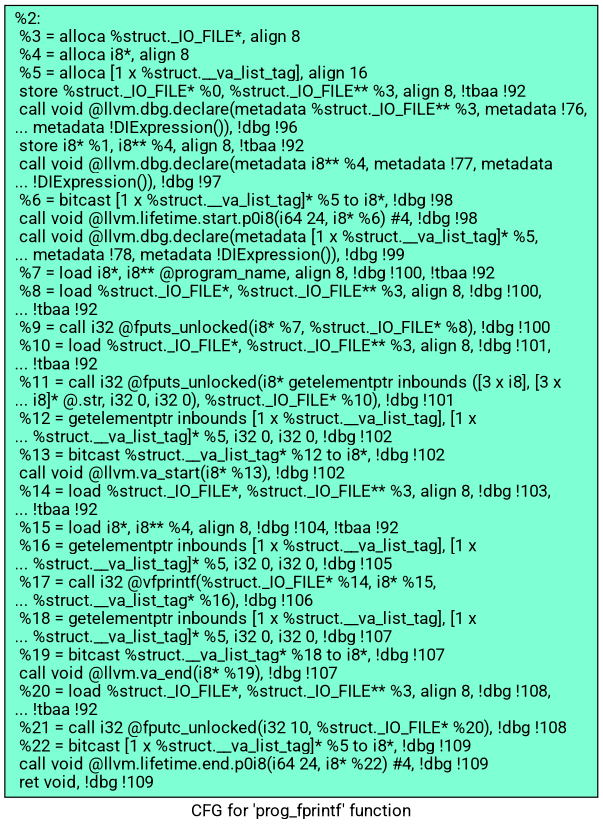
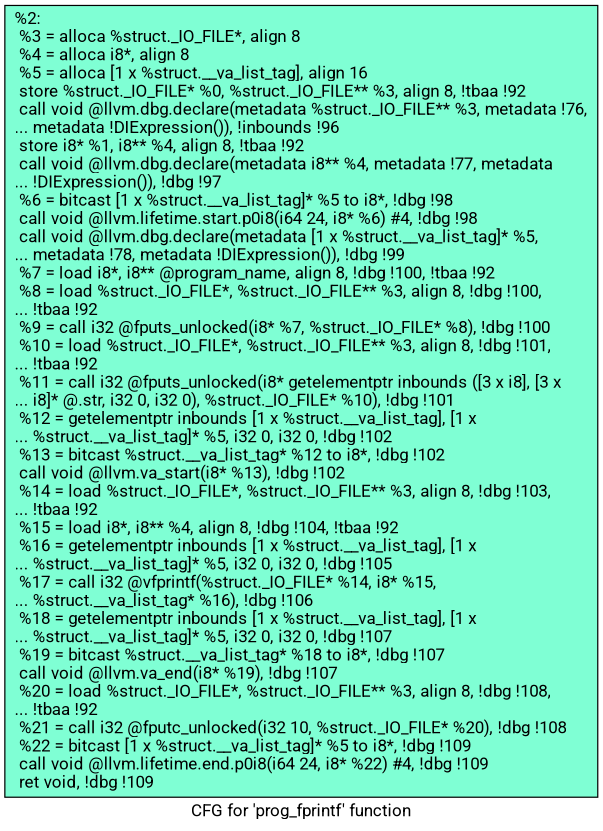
(156, 128) -> (177, 128)
